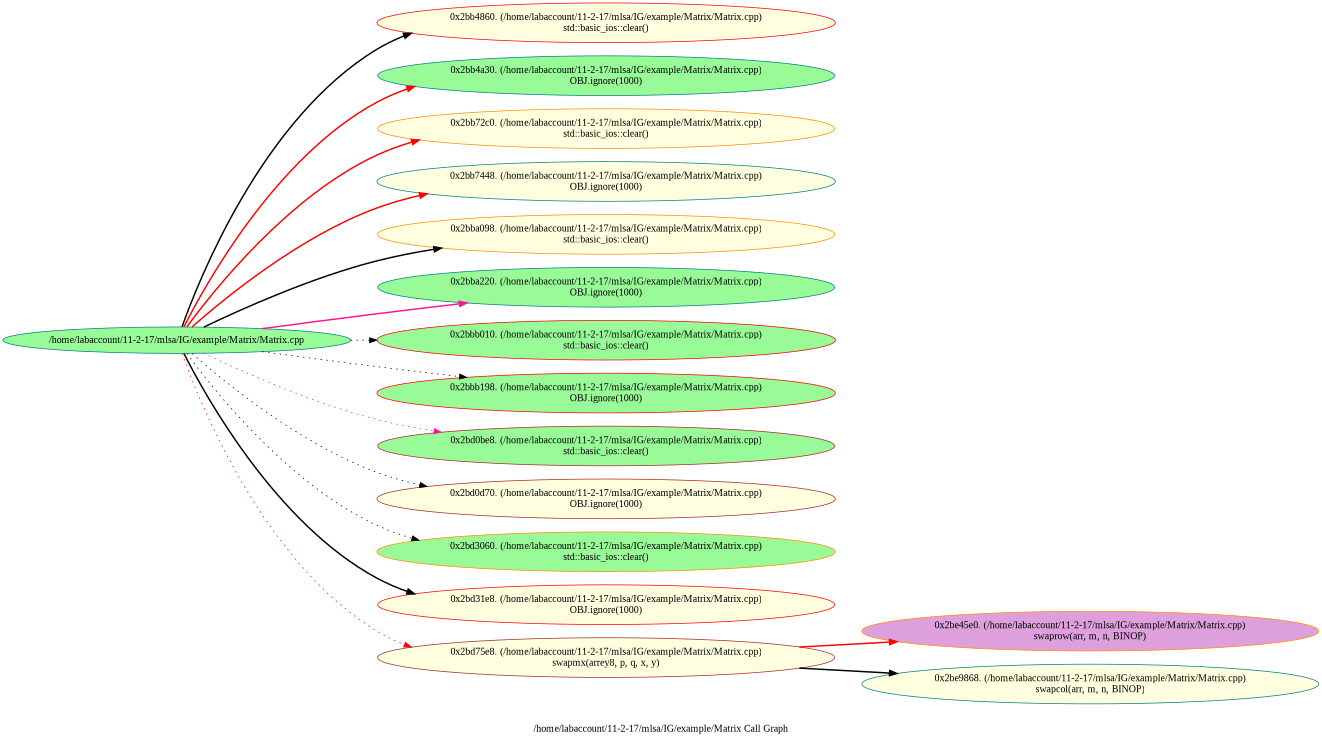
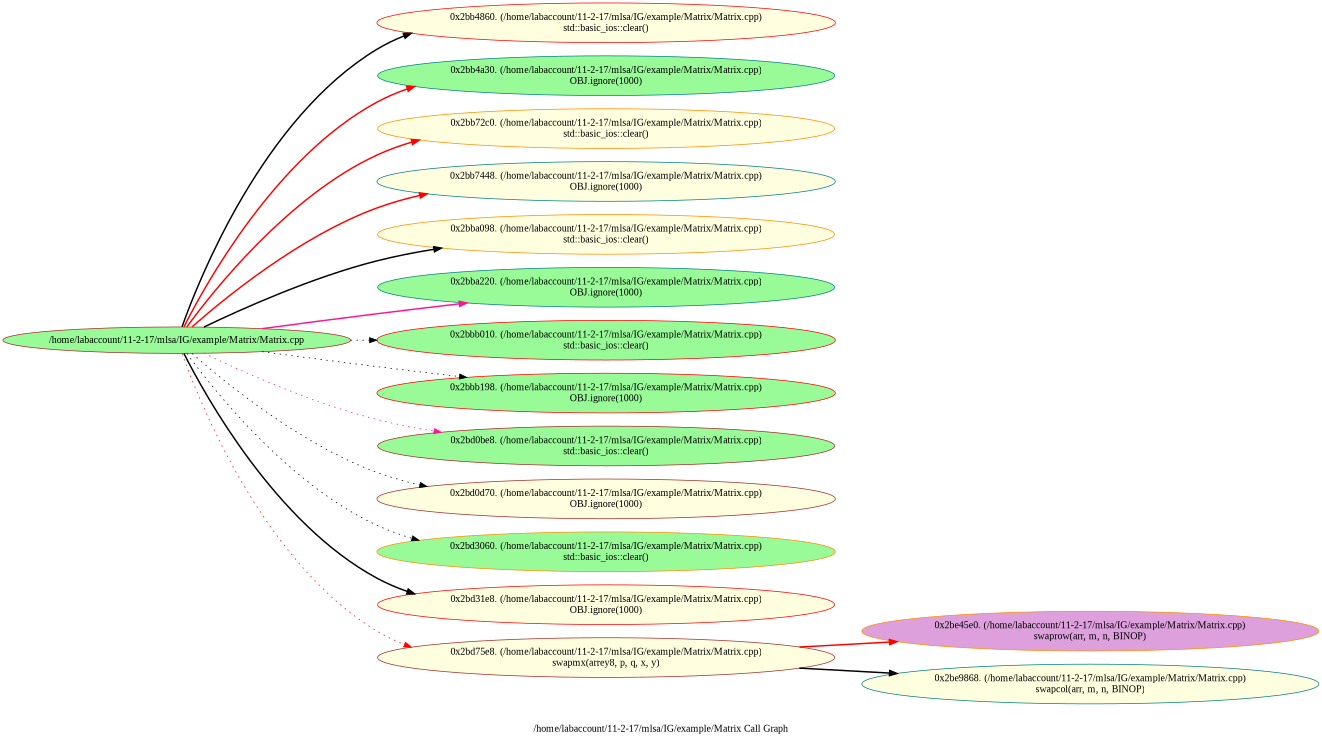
(177, 340) -> (177, 340)
